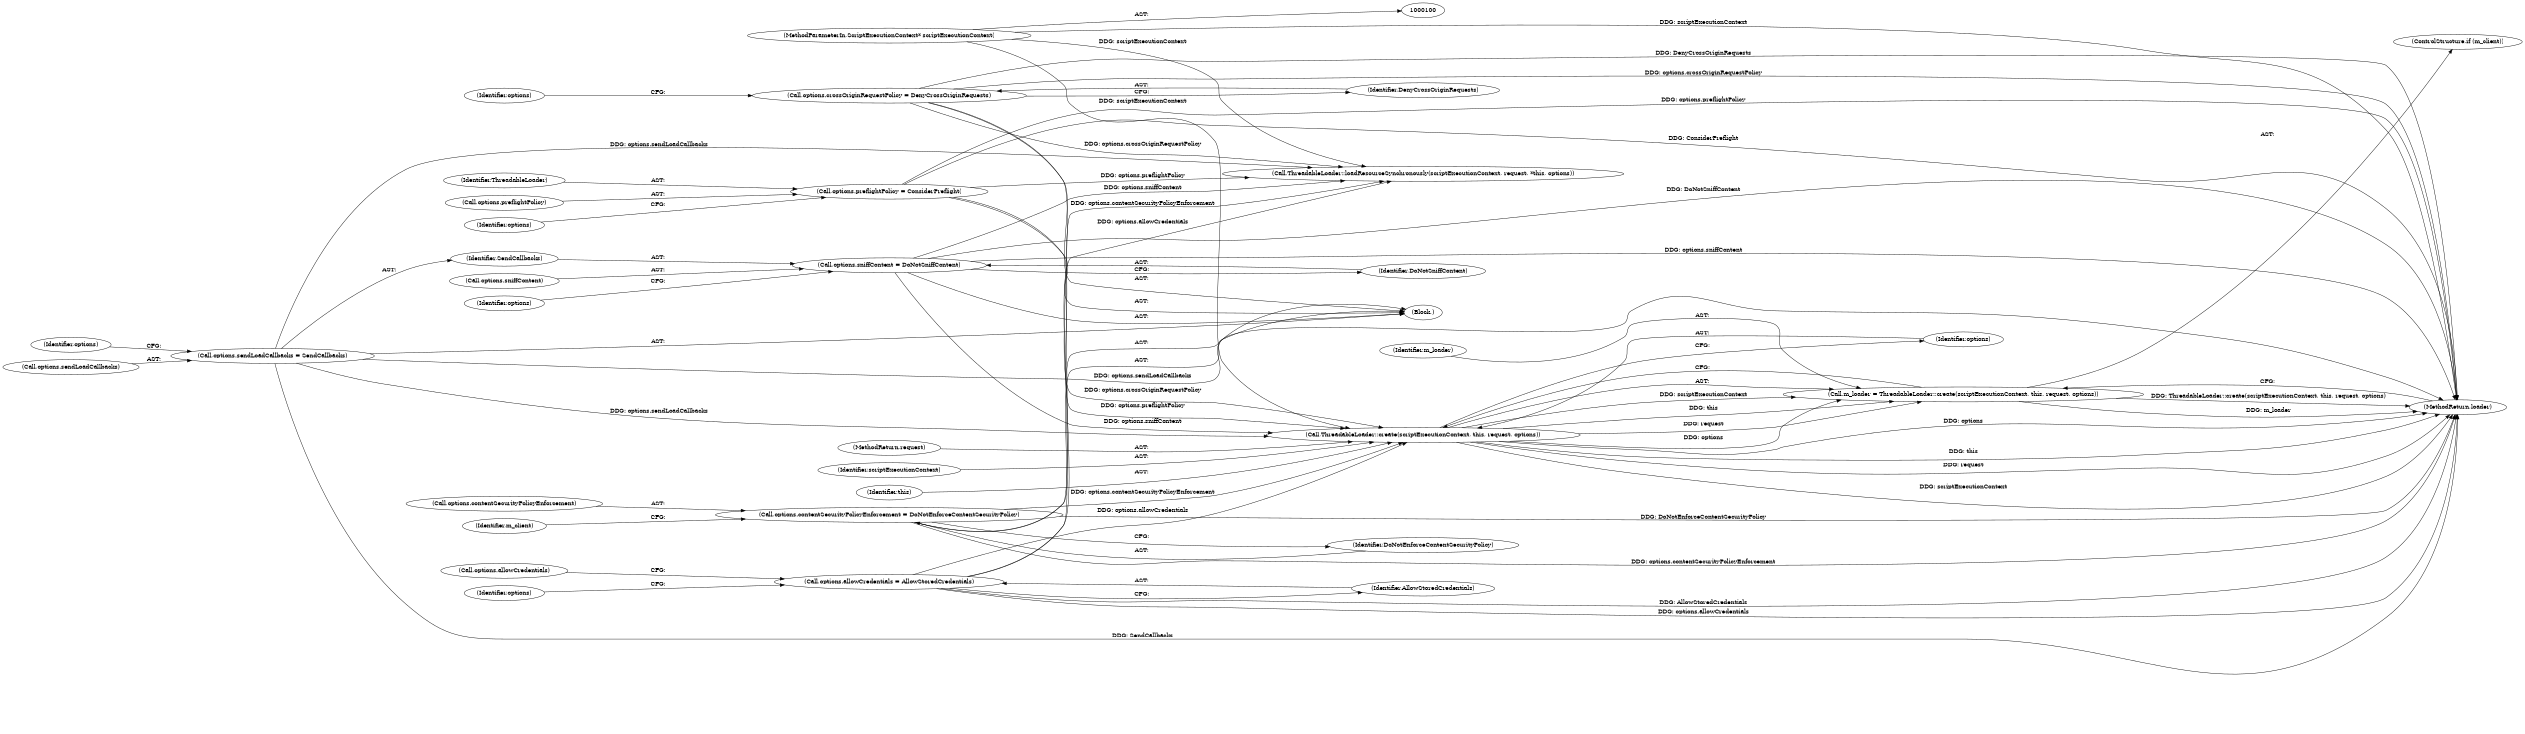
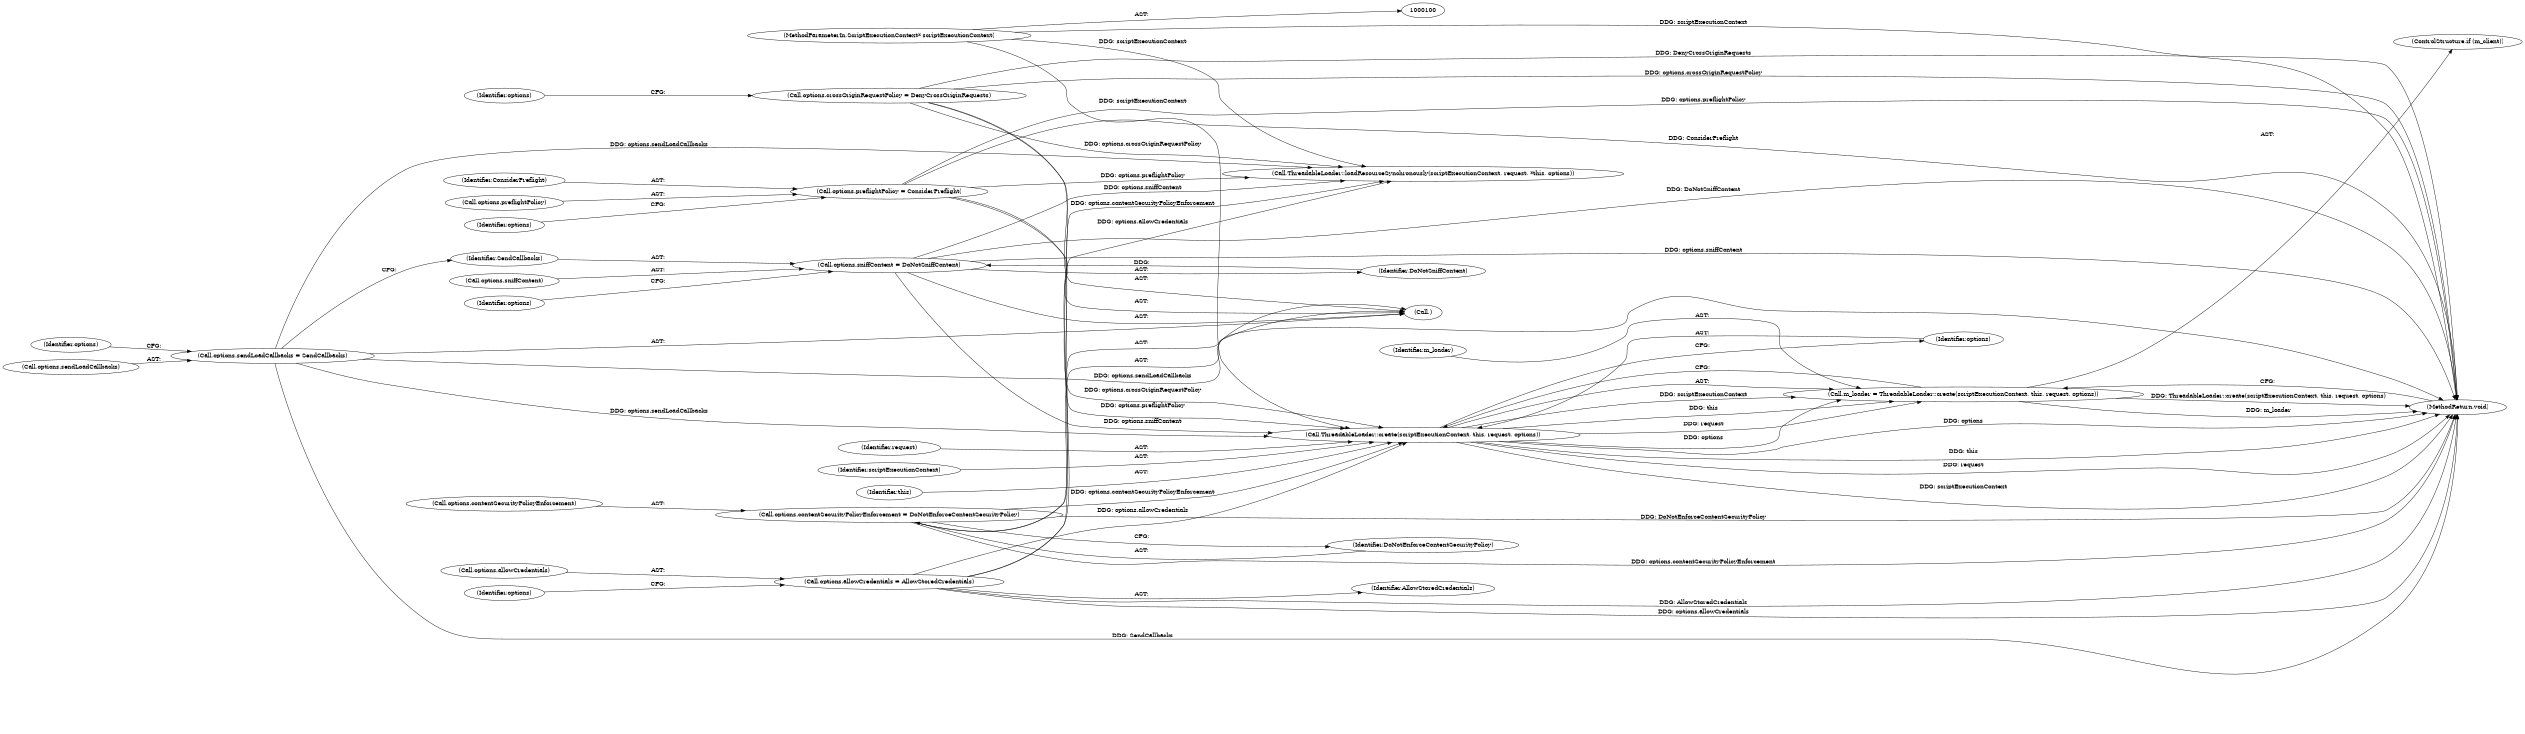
(1423, 90) -> none
(504, 180) -> (504, 180)
(1143, 263) -> (1143, 263)
(390, 270) -> (390, 270)
(1143, 270) -> (1143, 270)
(1423, 312) -> (1423, 312)
(2458, 407) -> (2458, 407)
(889, 448) -> (889, 448)
(504, 526) -> none
(659, 571) -> (659, 571)
(1179, 586) -> none
(1143, 594) -> (1143, 594)
